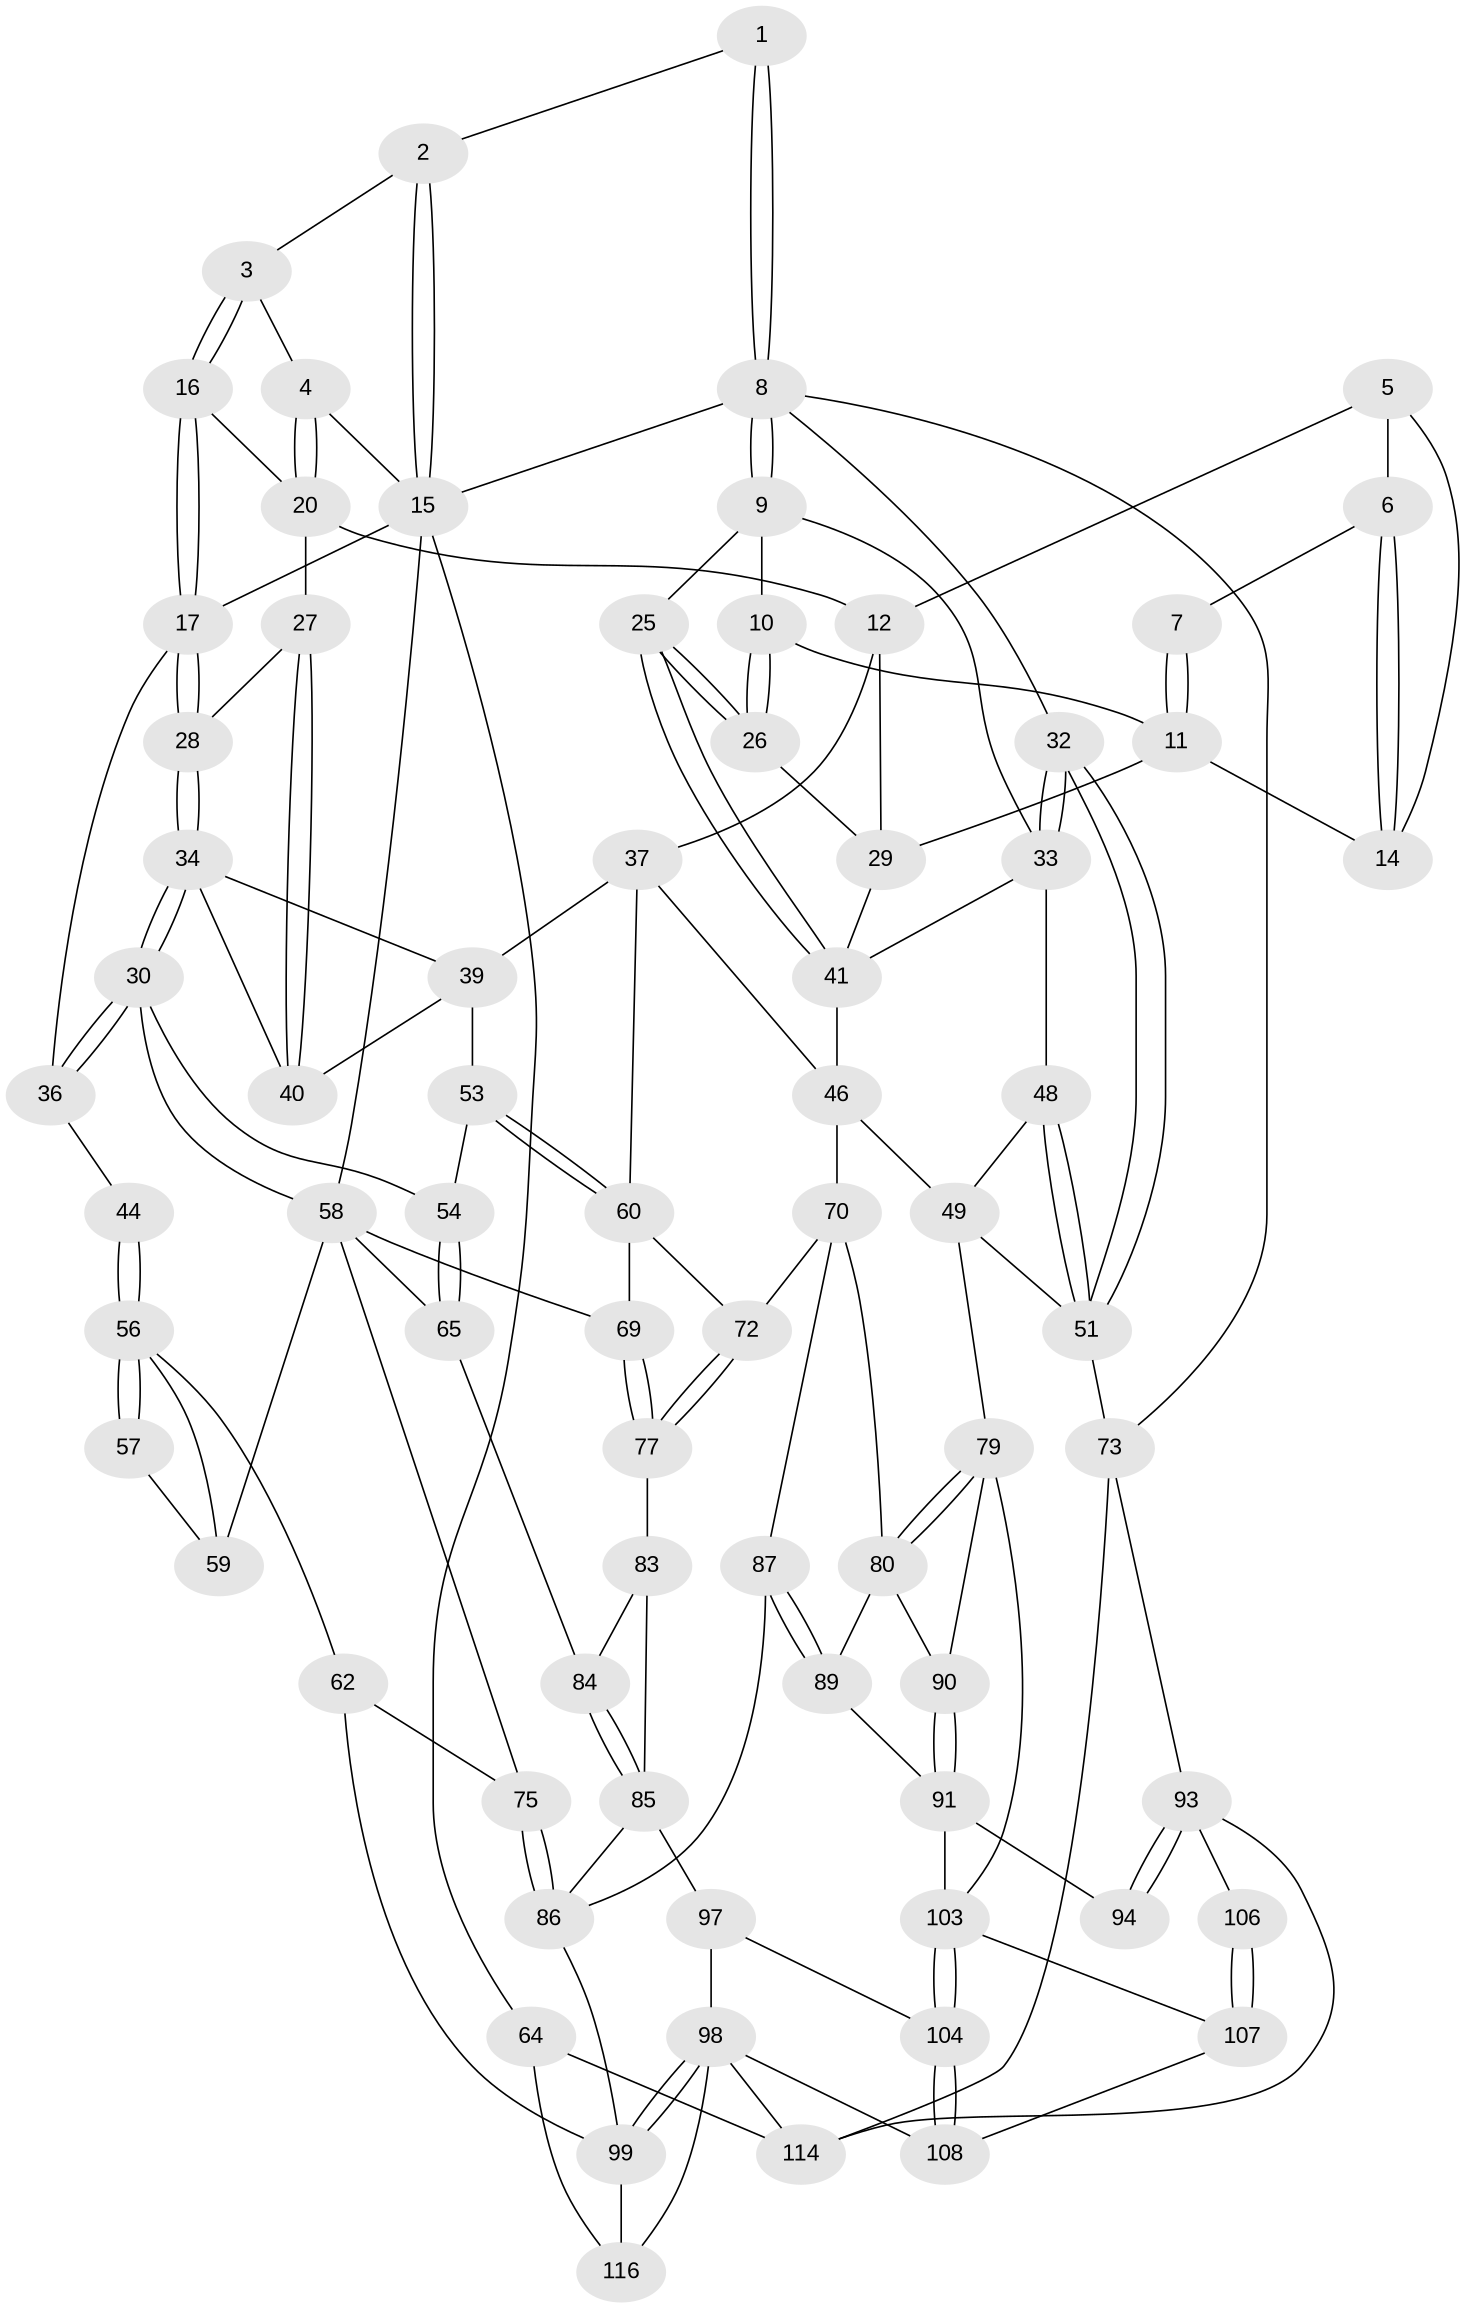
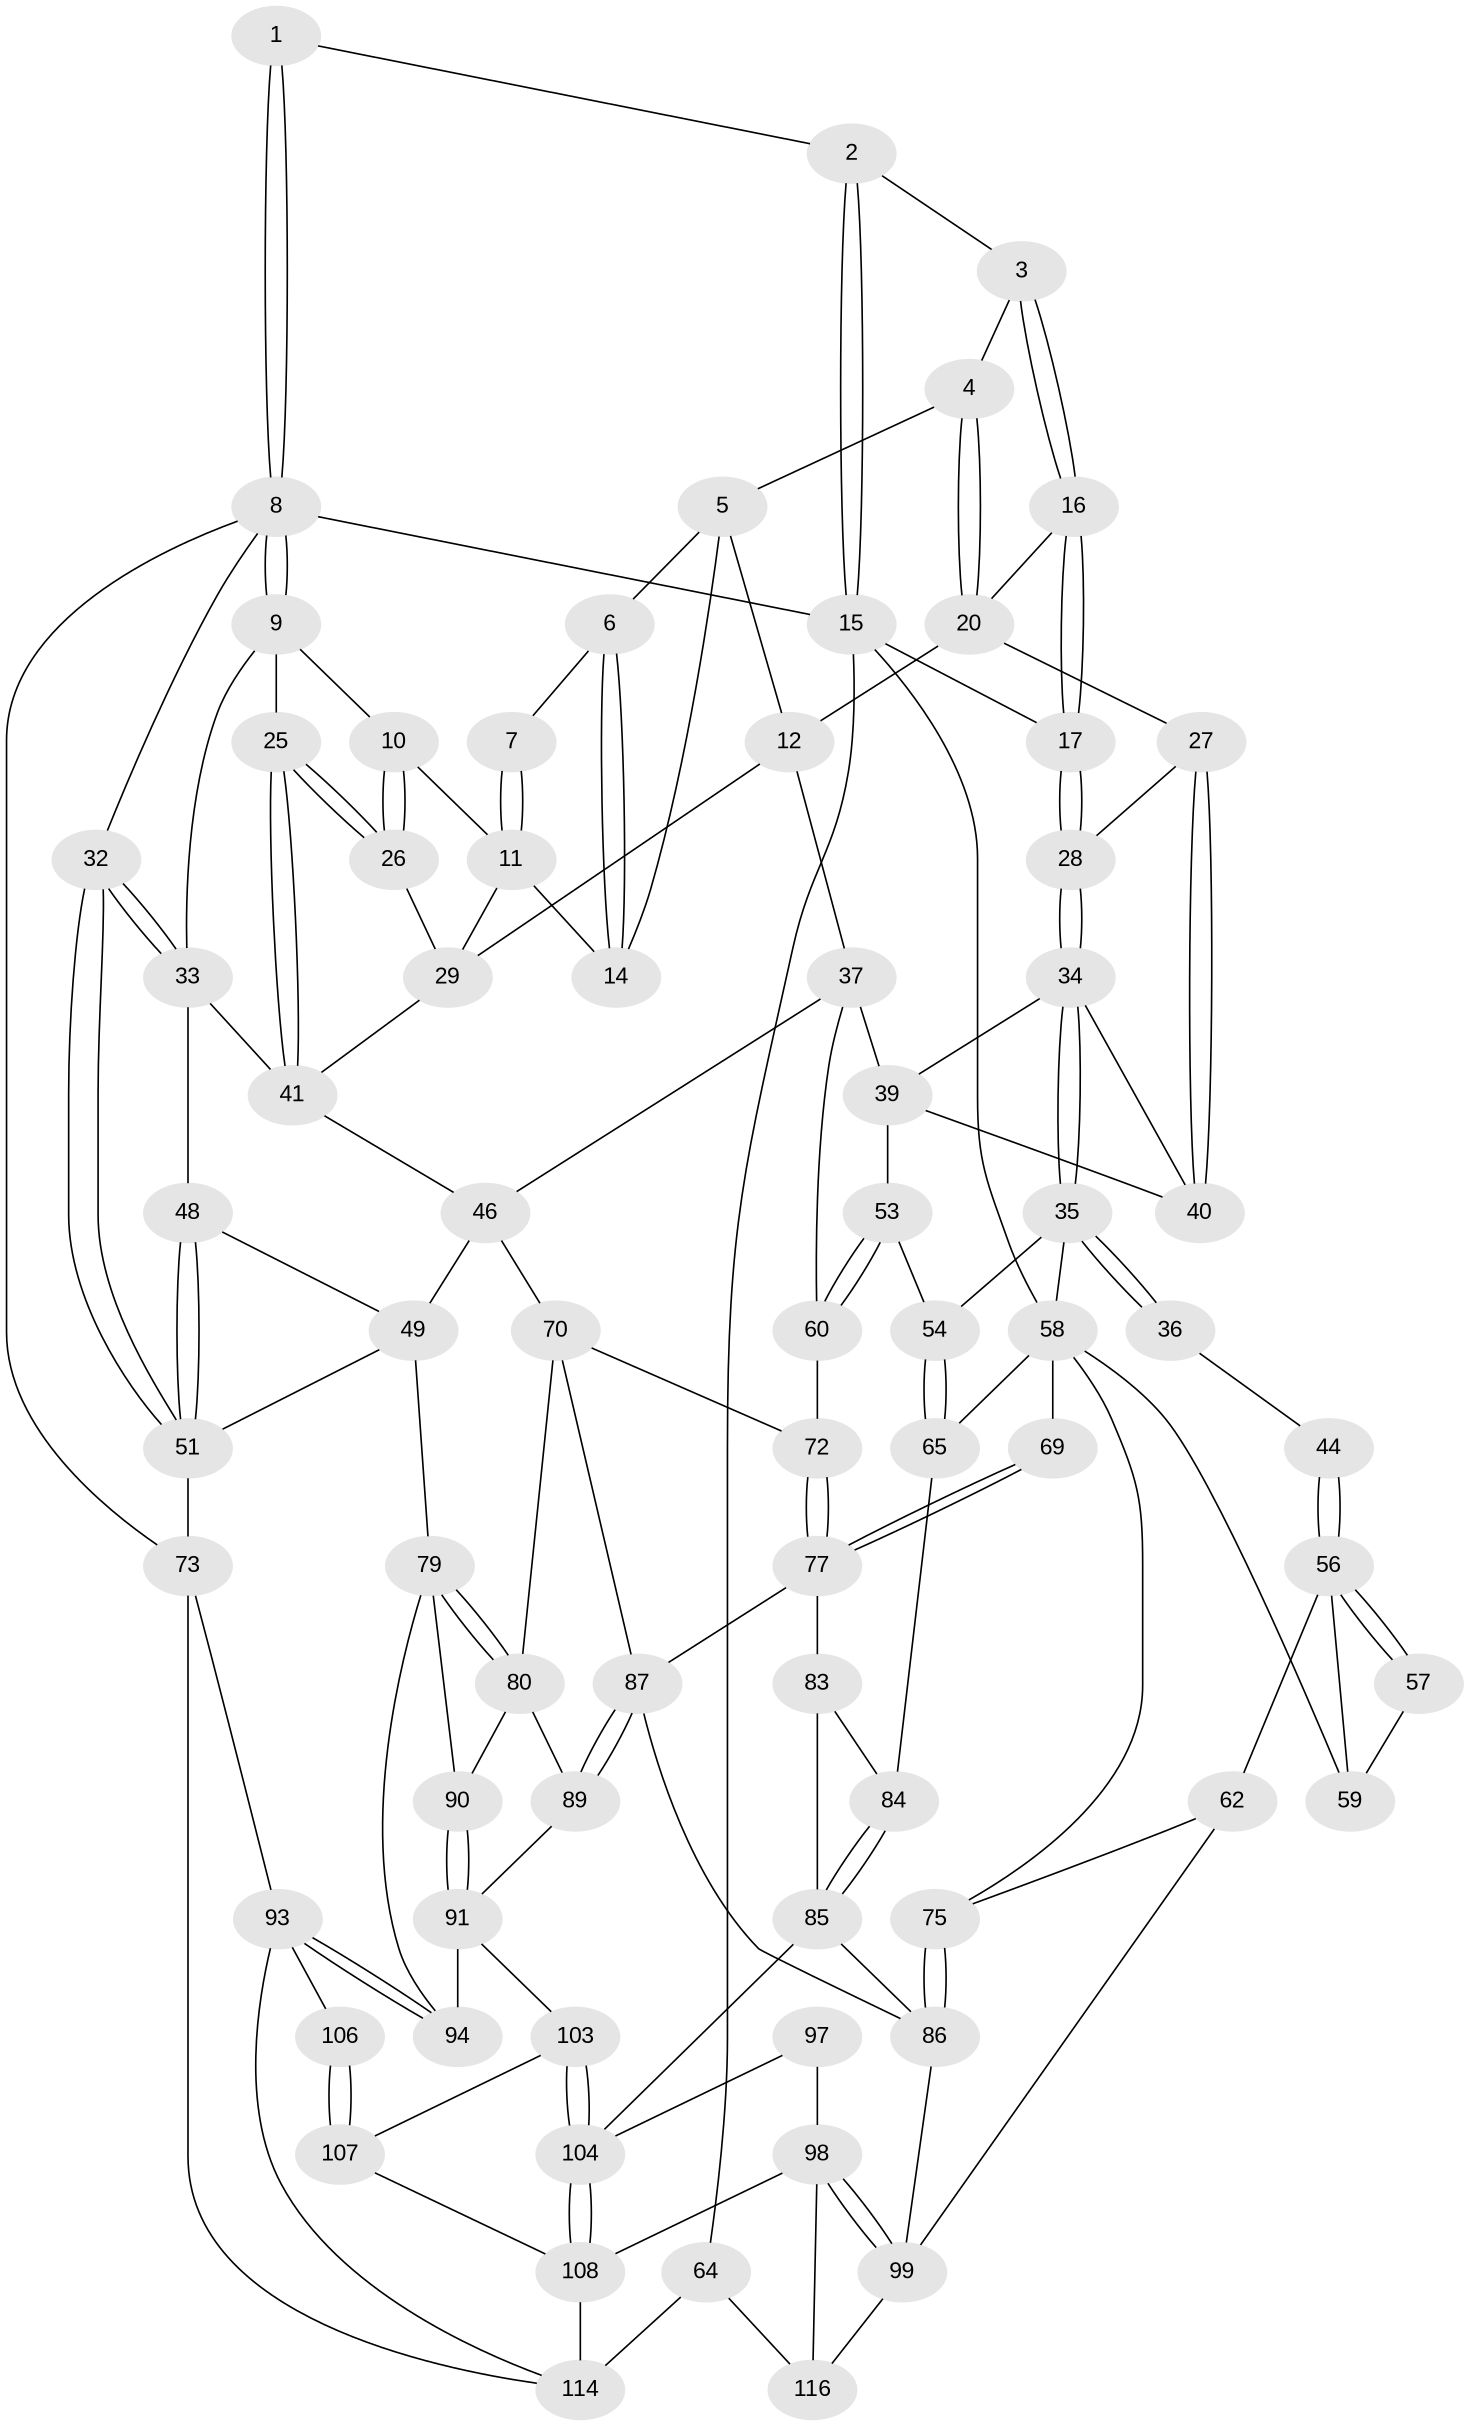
(364, 448) -> (828, 456)
(86, 851) -> none
(139, 978) -> (1067, 1213)
(629, 1272) -> none
none -> (739, 1618)
(1022, 1690) -> (383, 1807)
(682, 1868) -> (699, 2037)
(756, 2096) -> (580, 2331)
